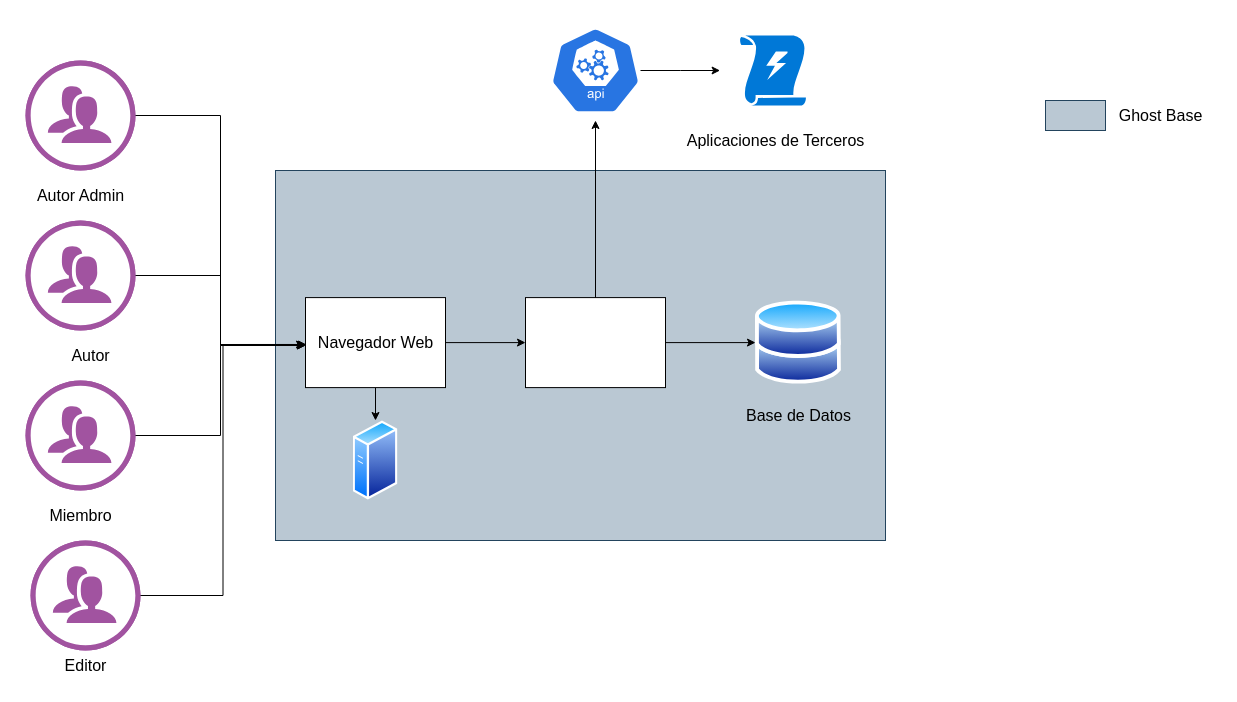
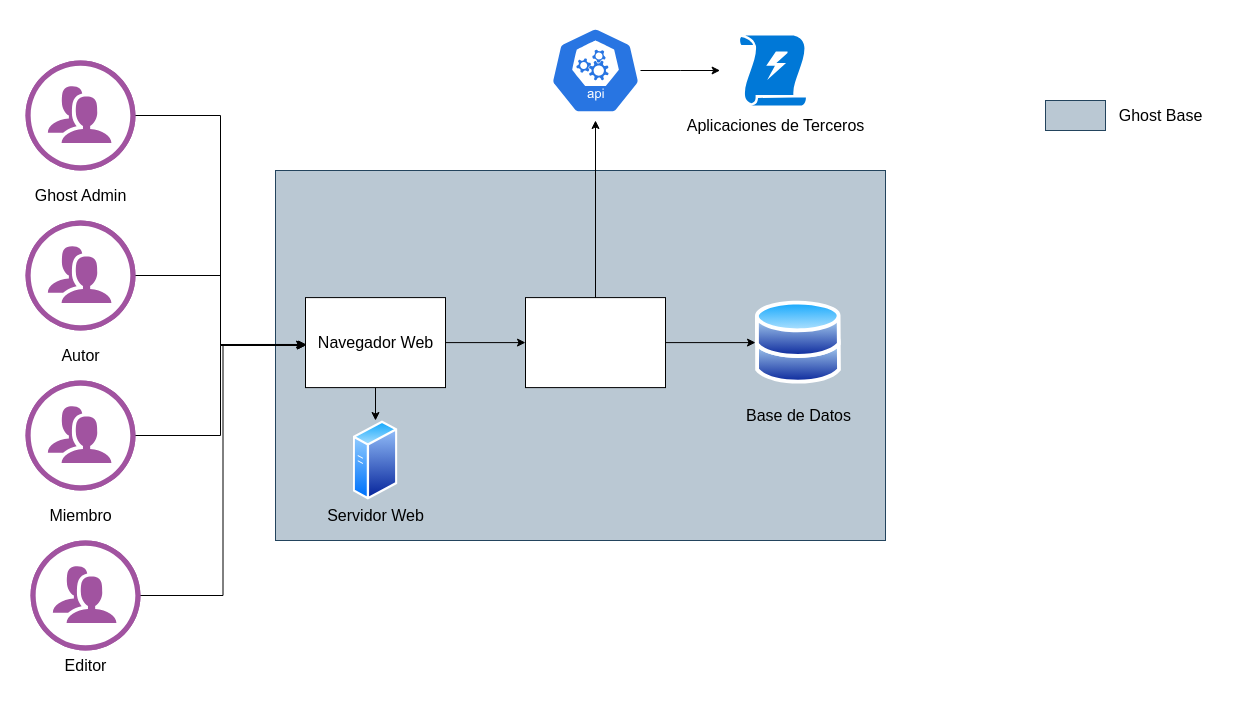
(776, 141) -> (776, 126)
(81, 196) -> (81, 196)
(91, 356) -> (81, 356)
none -> (376, 516)
